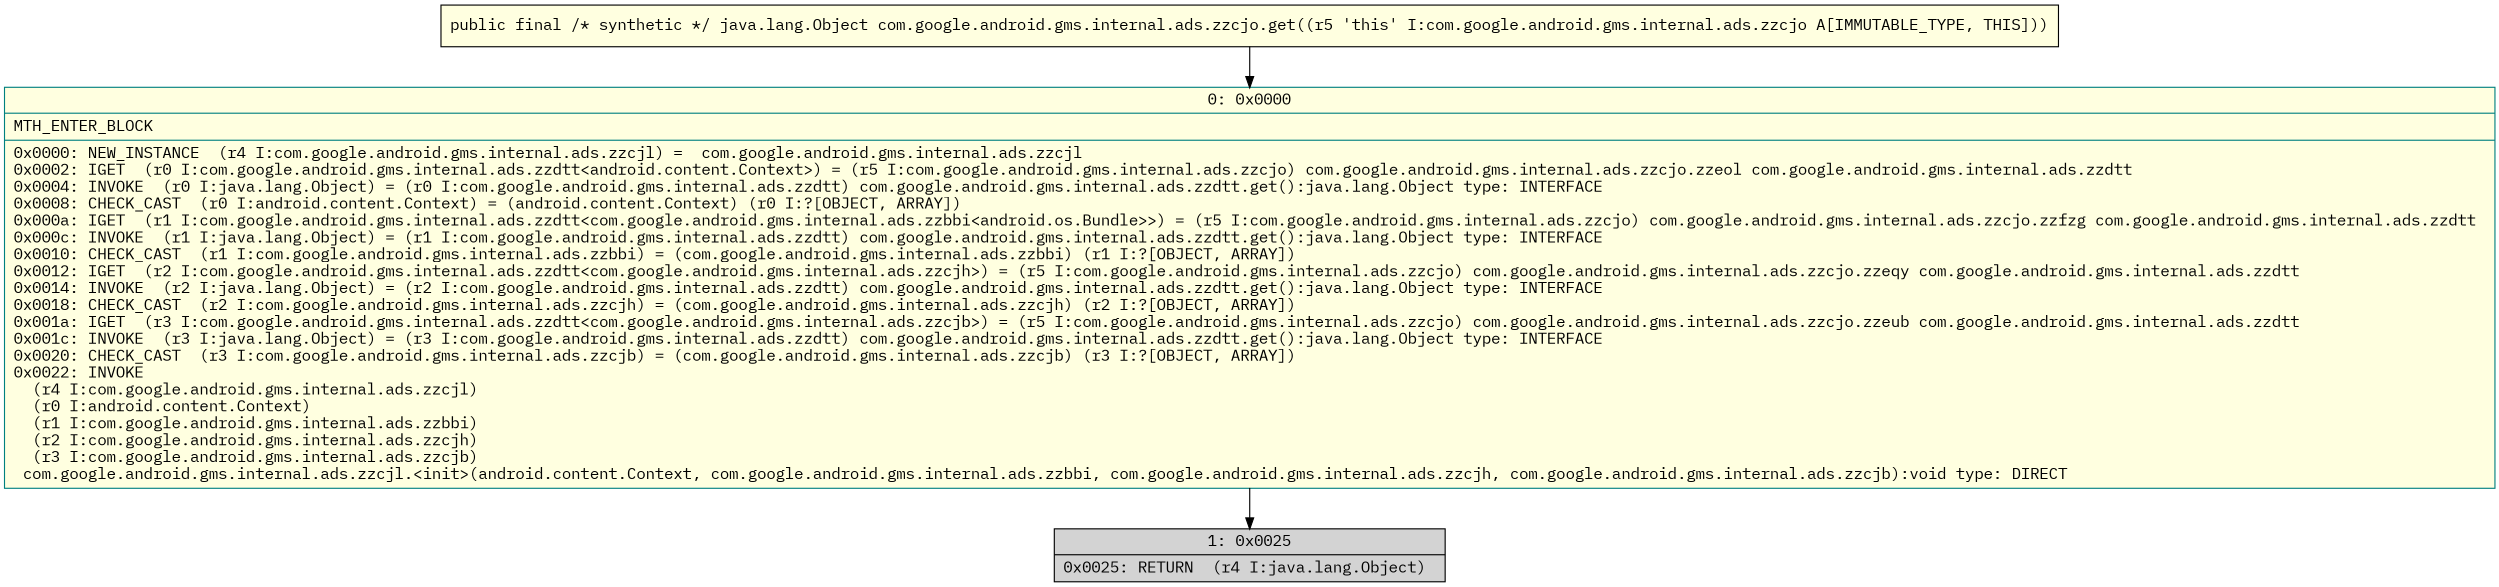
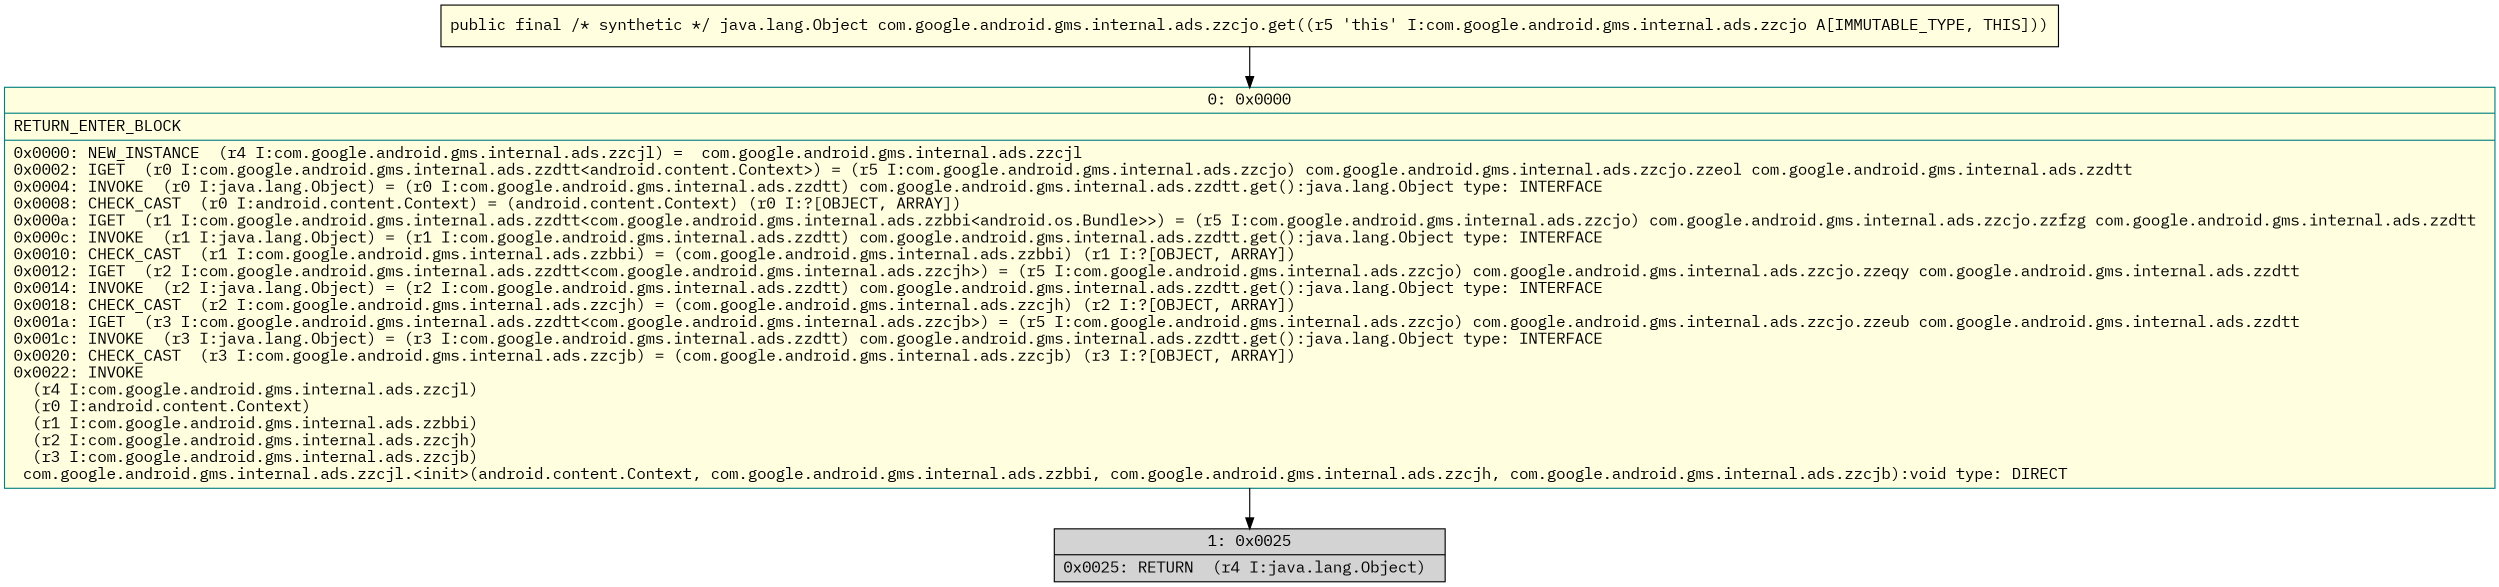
(83, 126) -> (97, 126)
